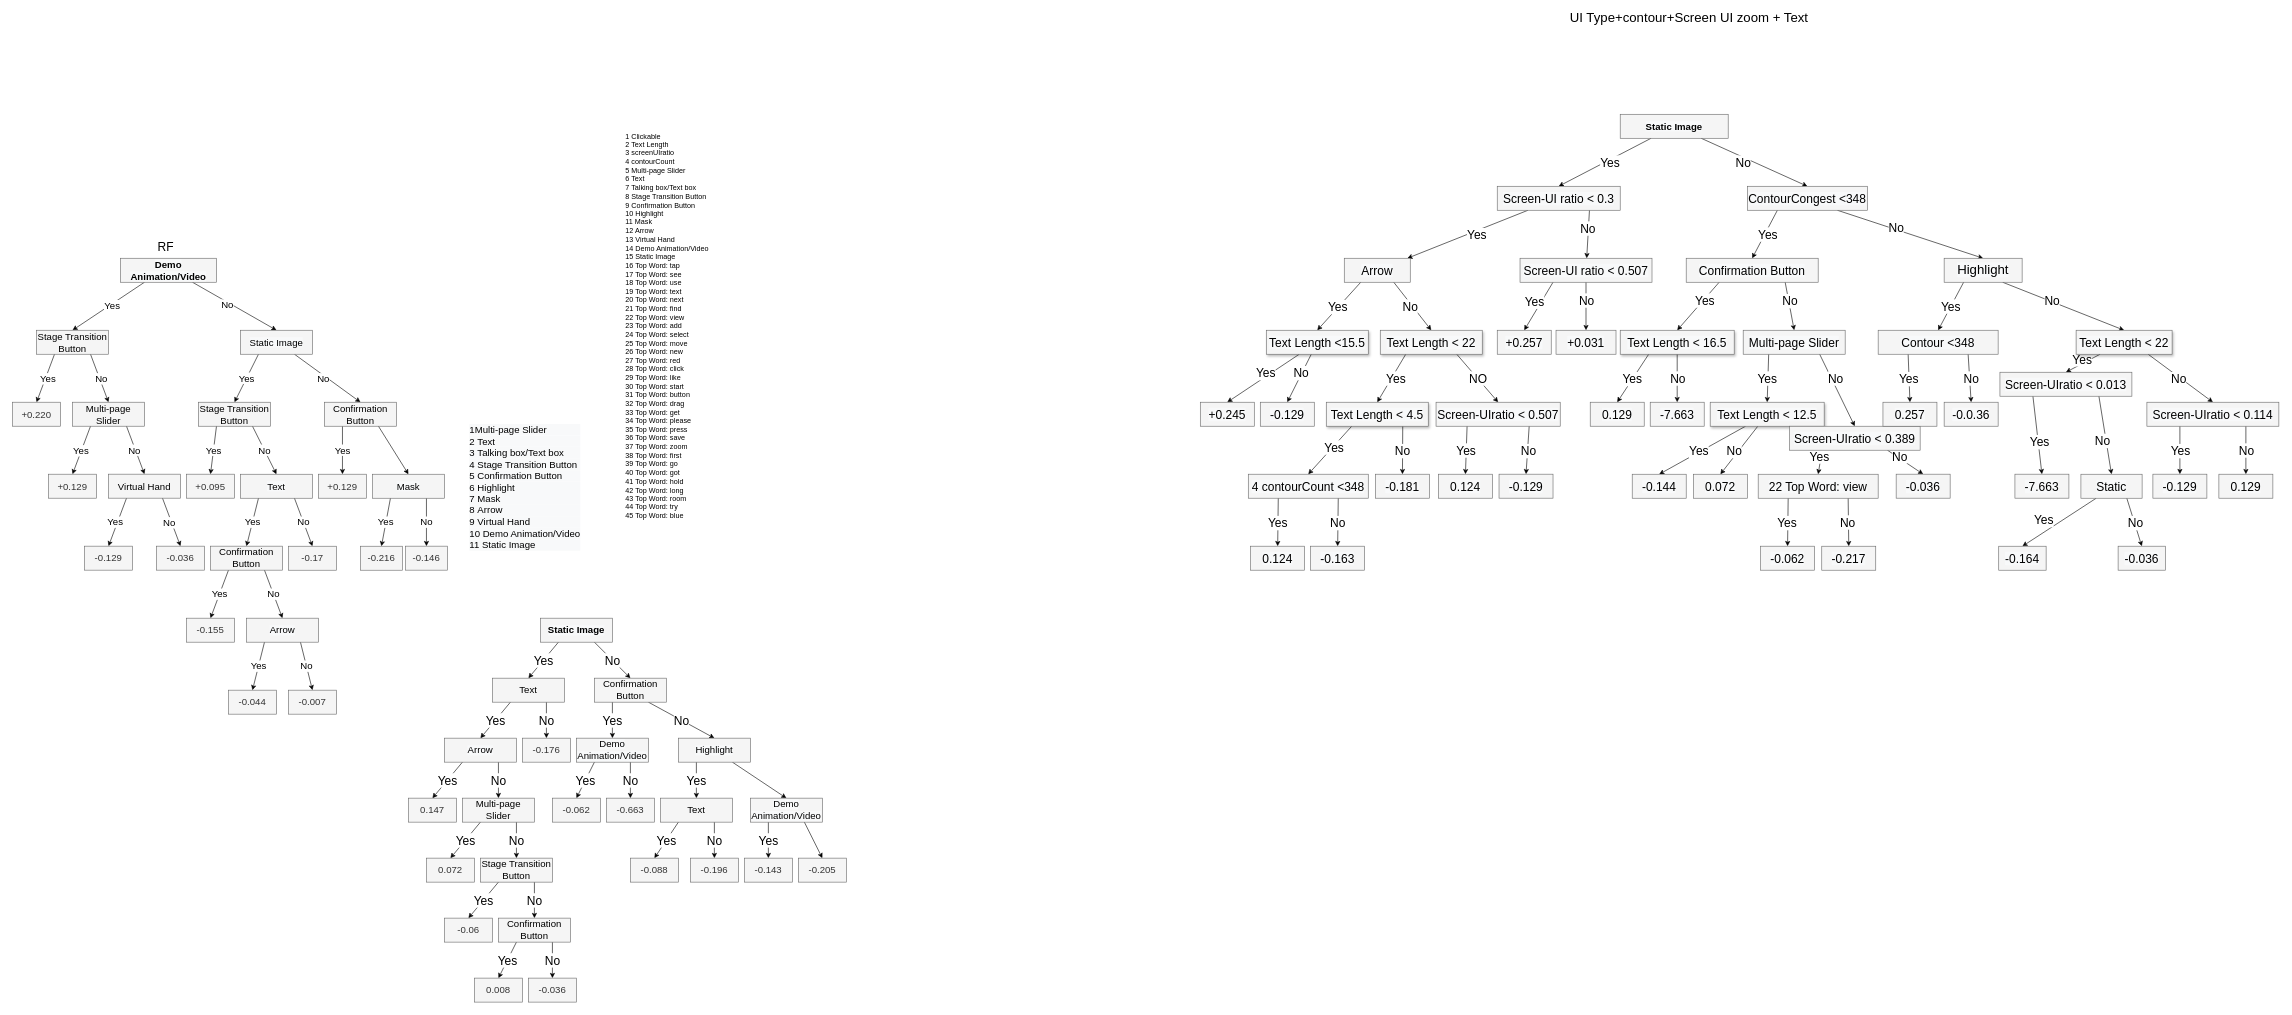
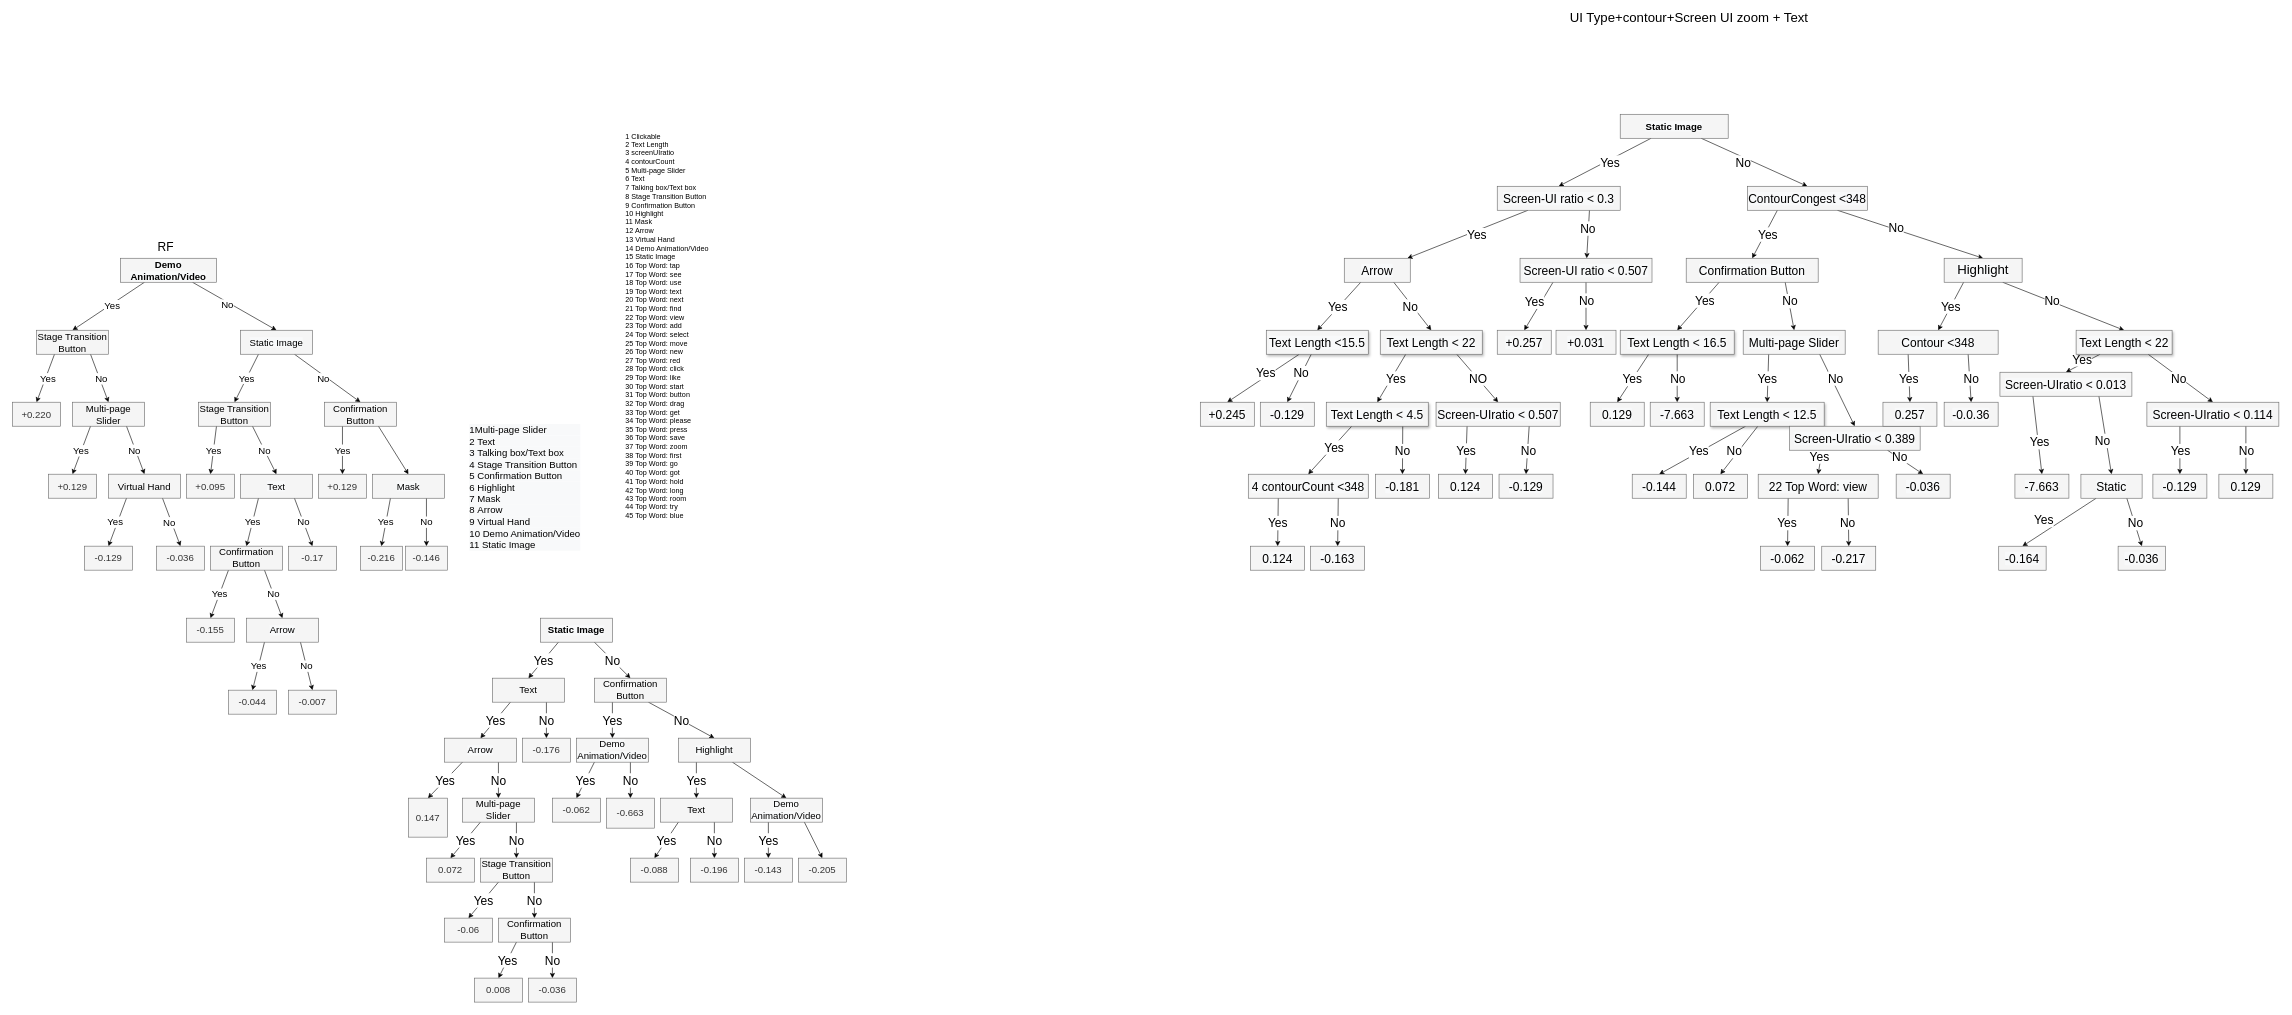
(432, 810) -> (428, 818)
(630, 810) -> (630, 813)
